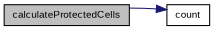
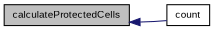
(143, 8) -> (154, 22)
